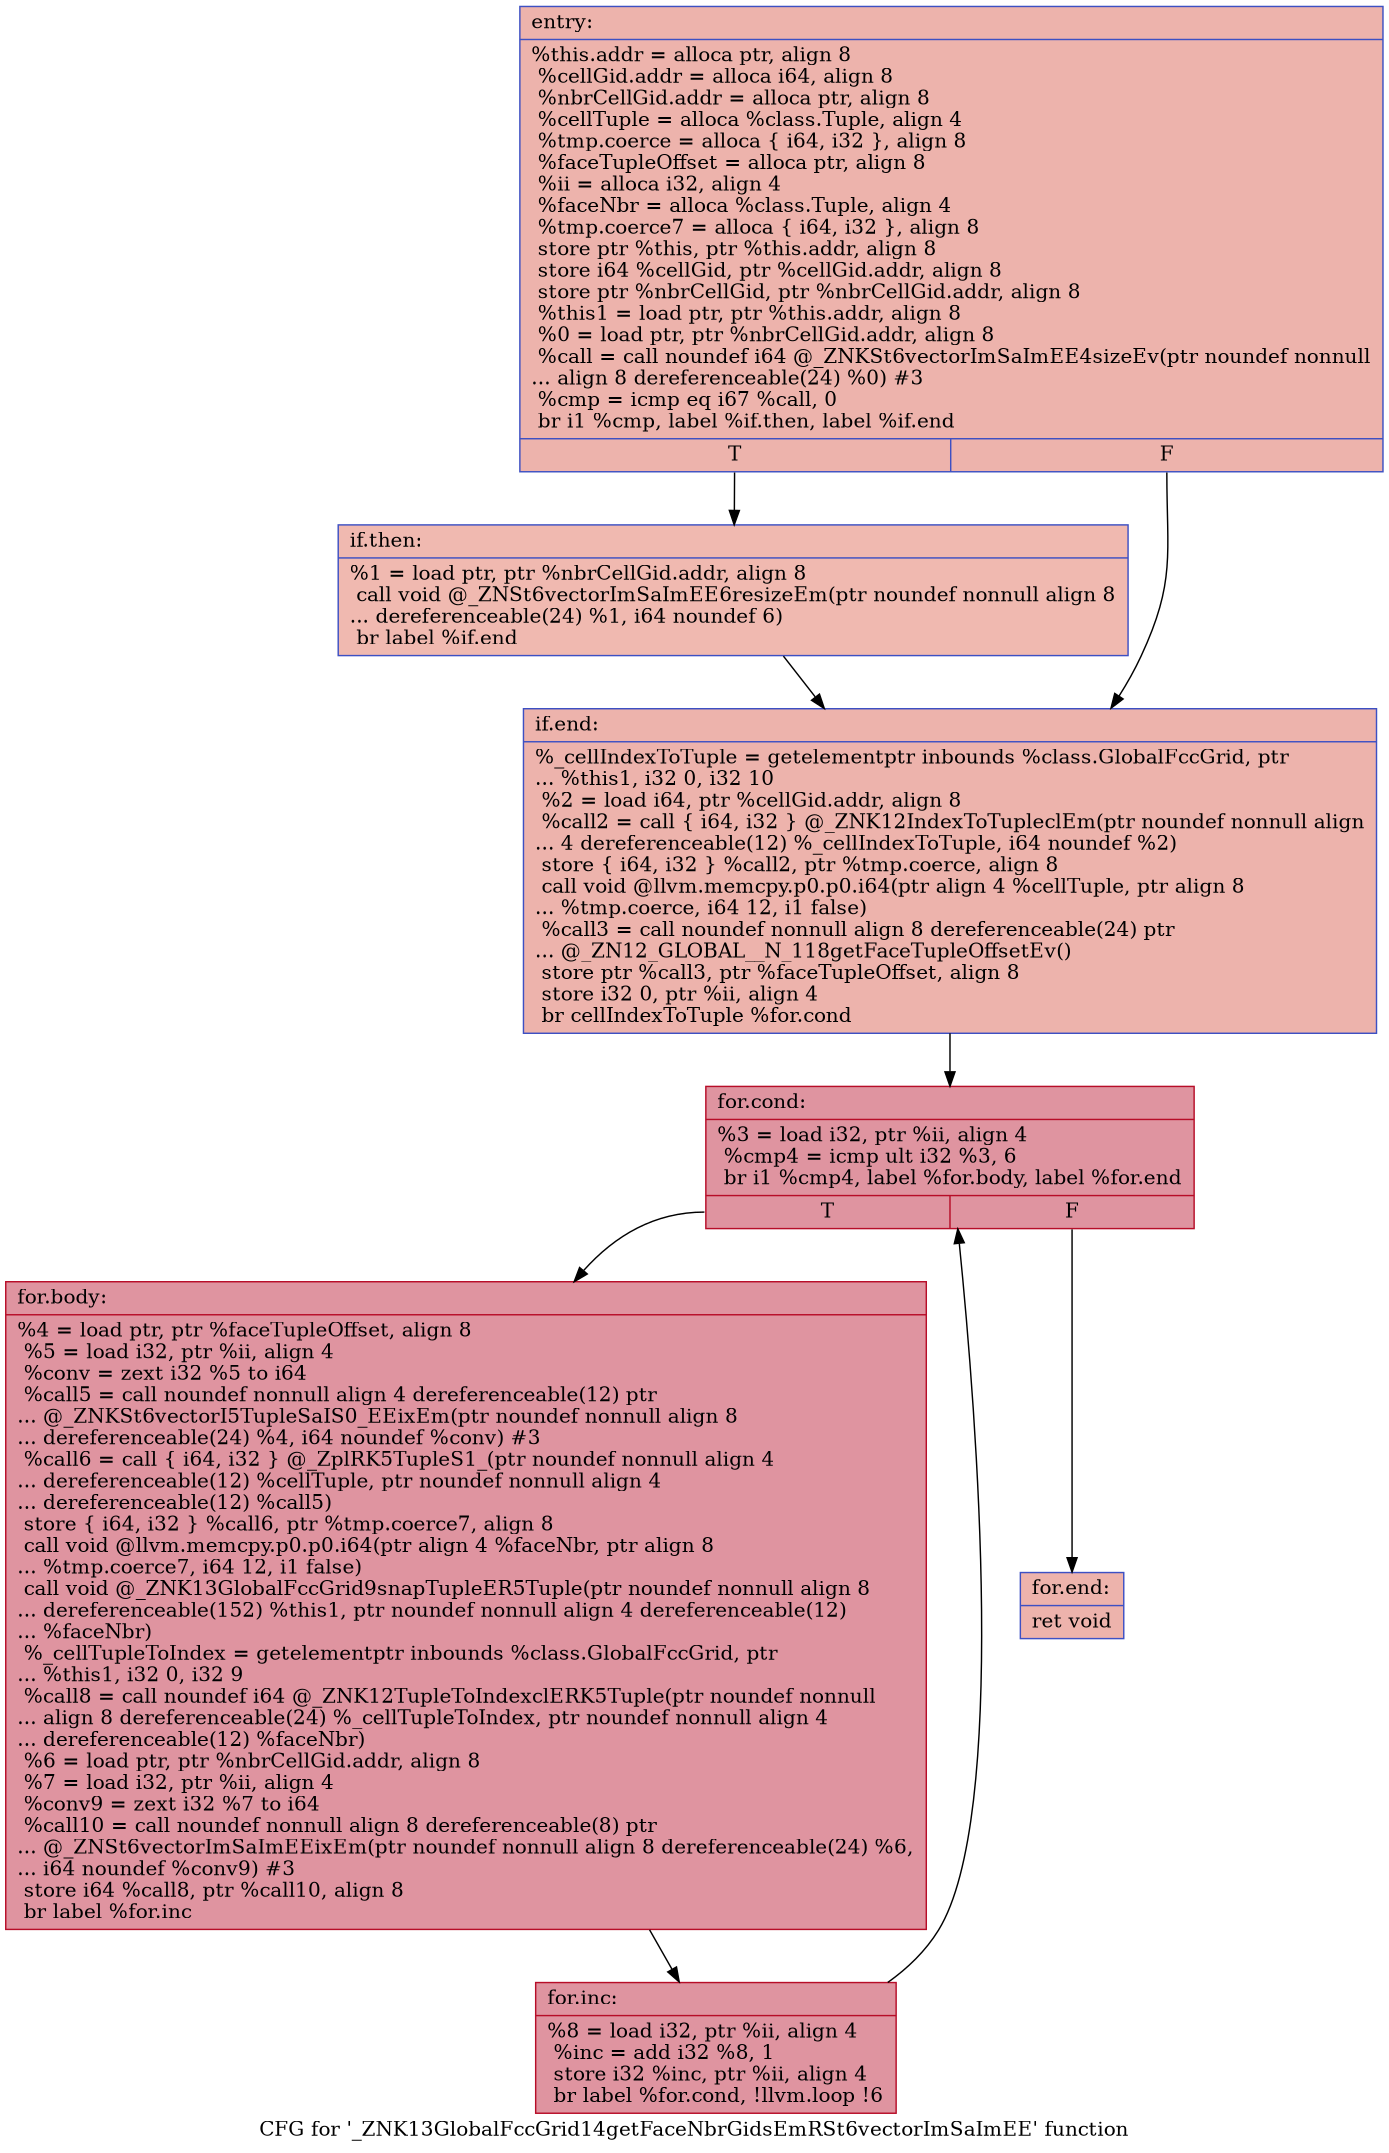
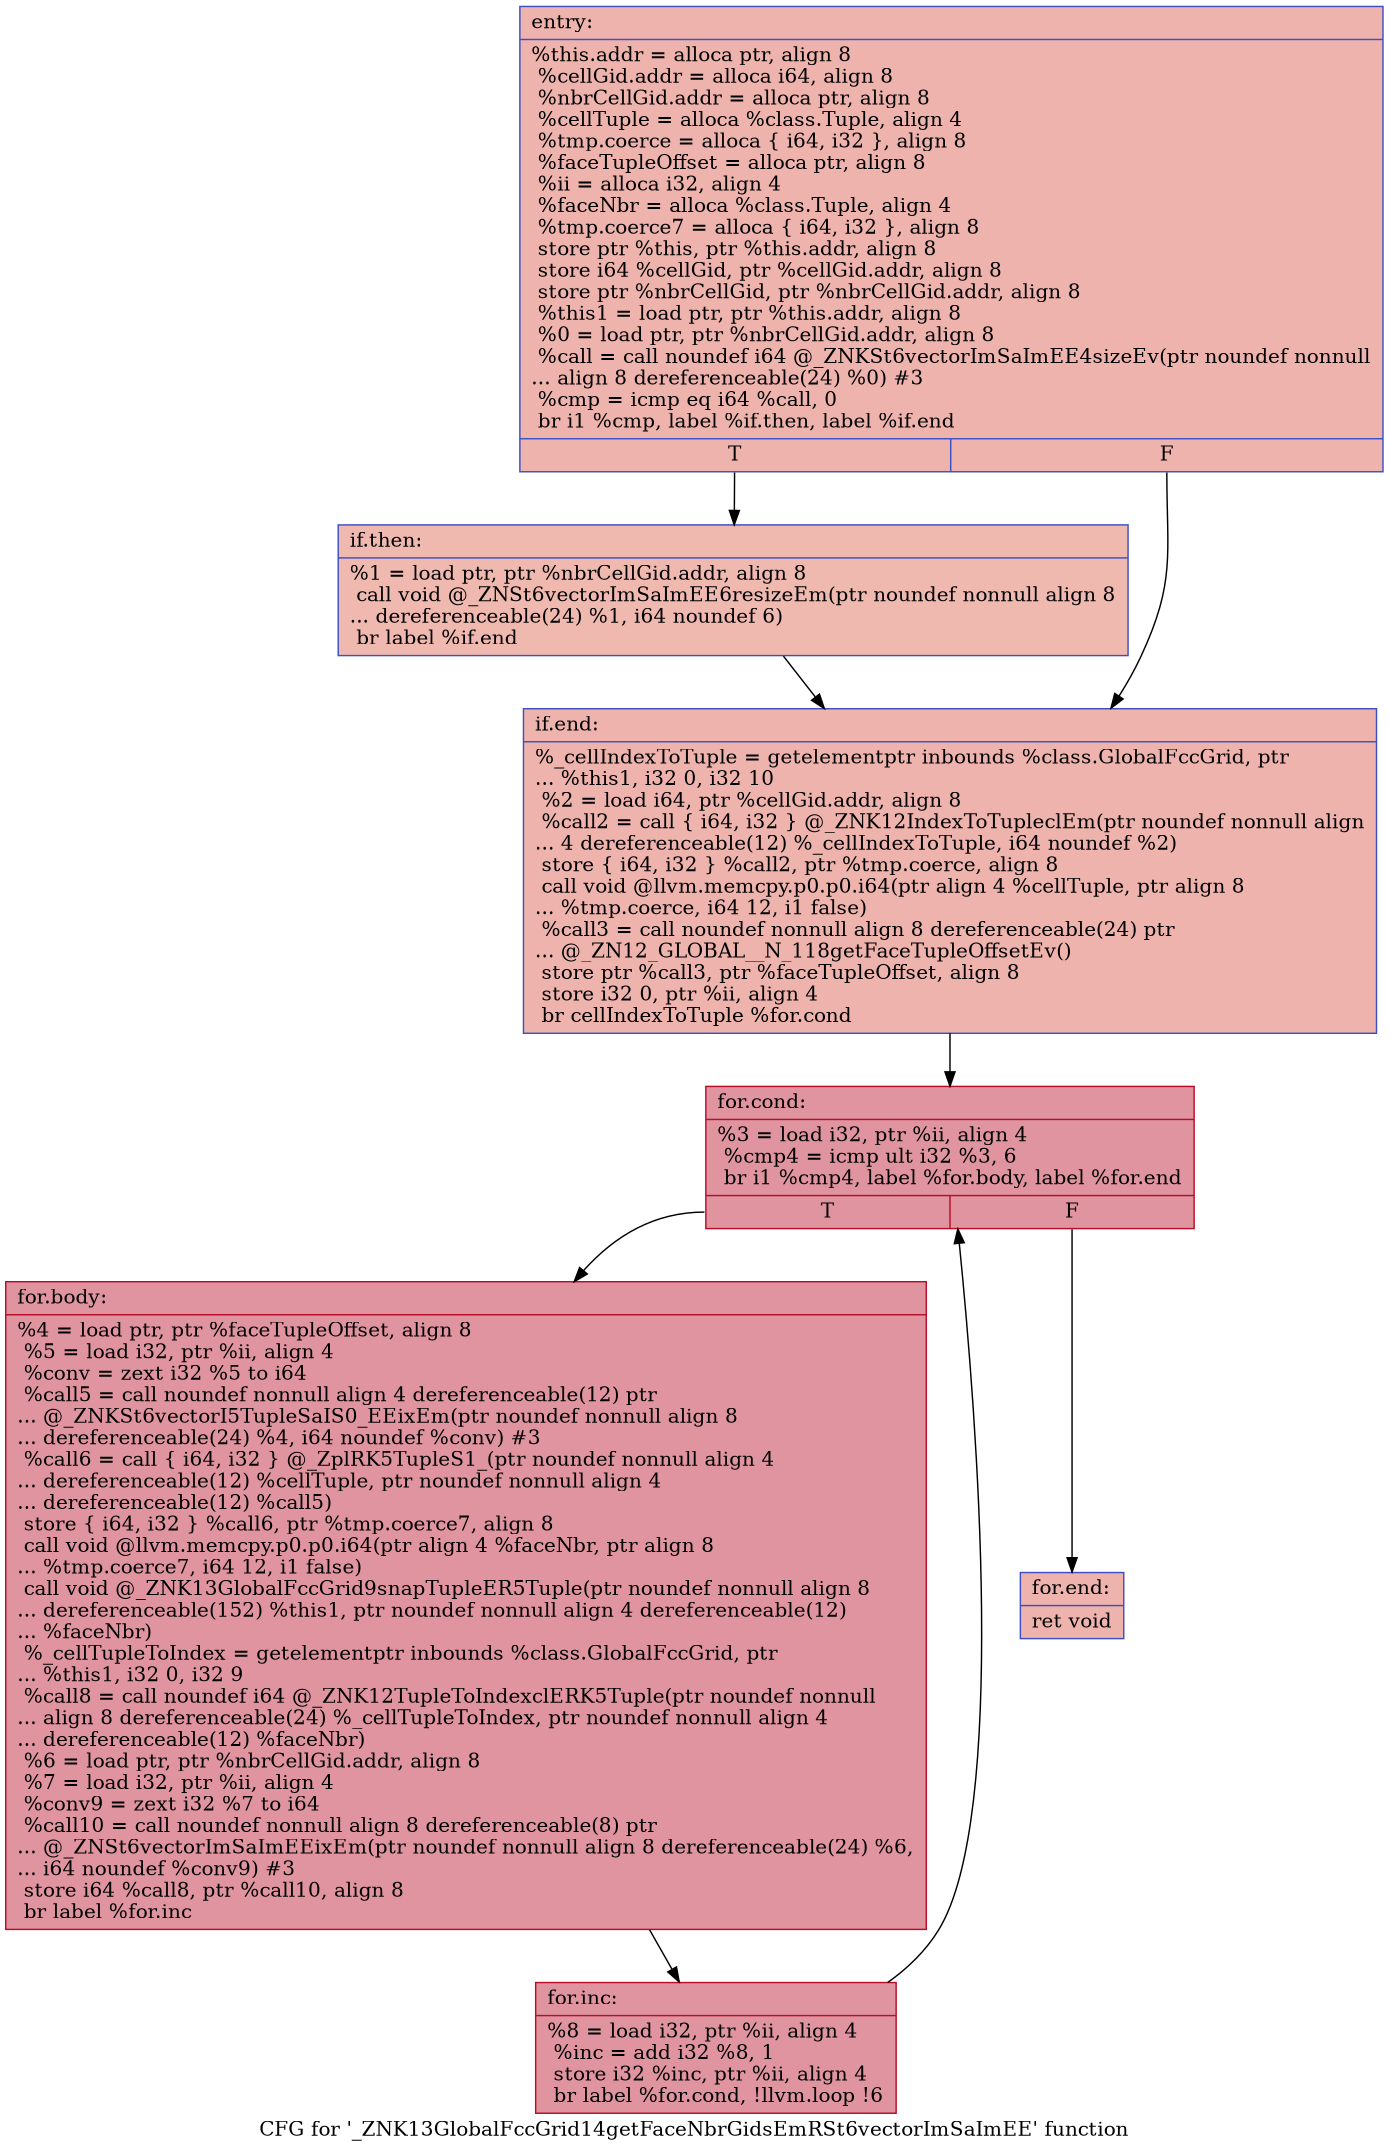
(685, 400) -> (685, 400)
